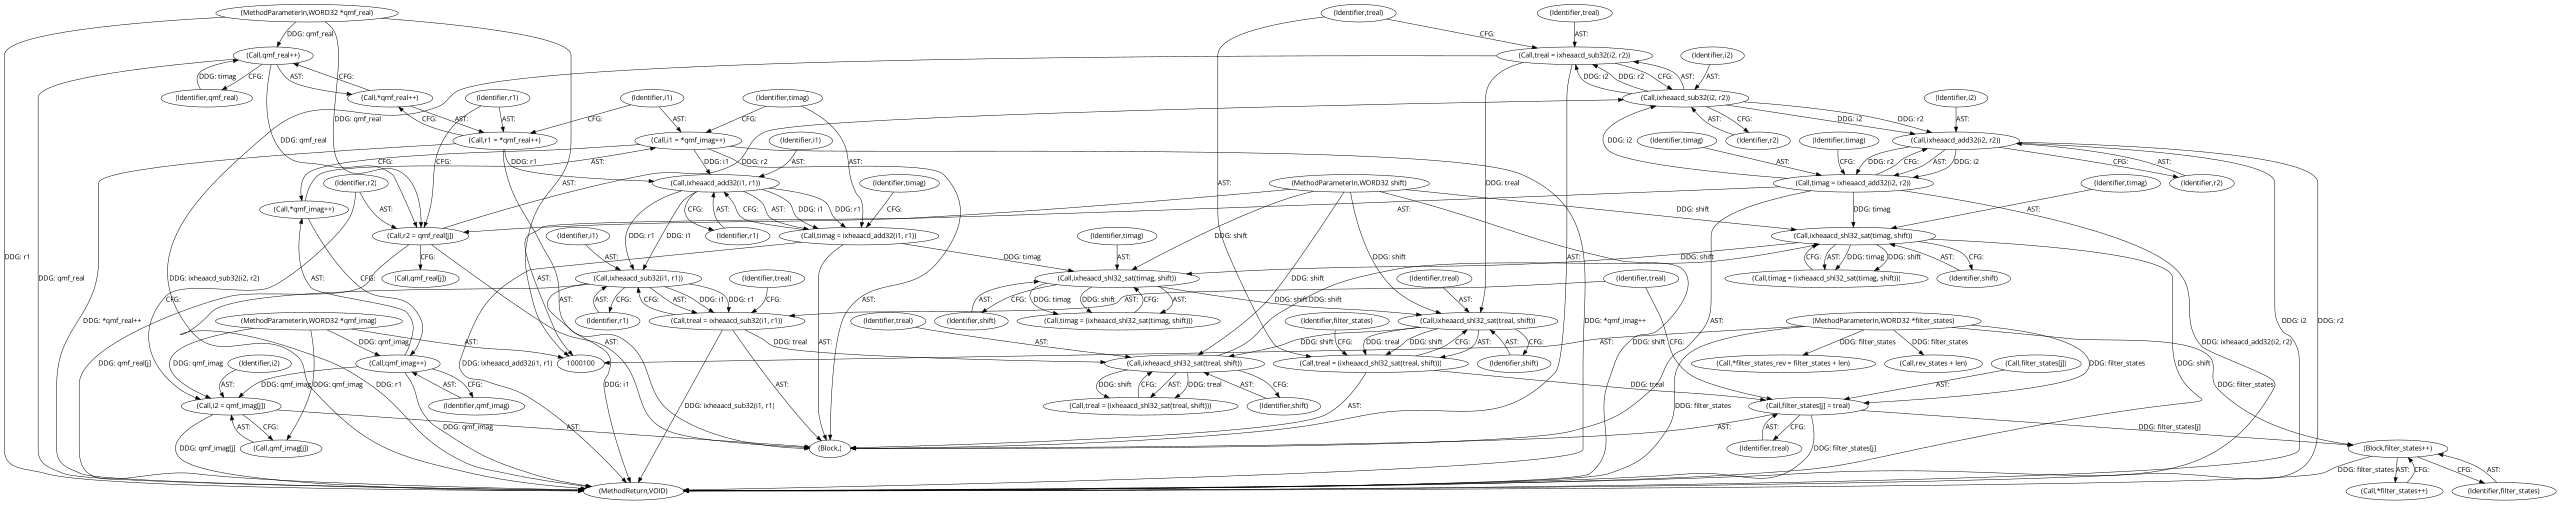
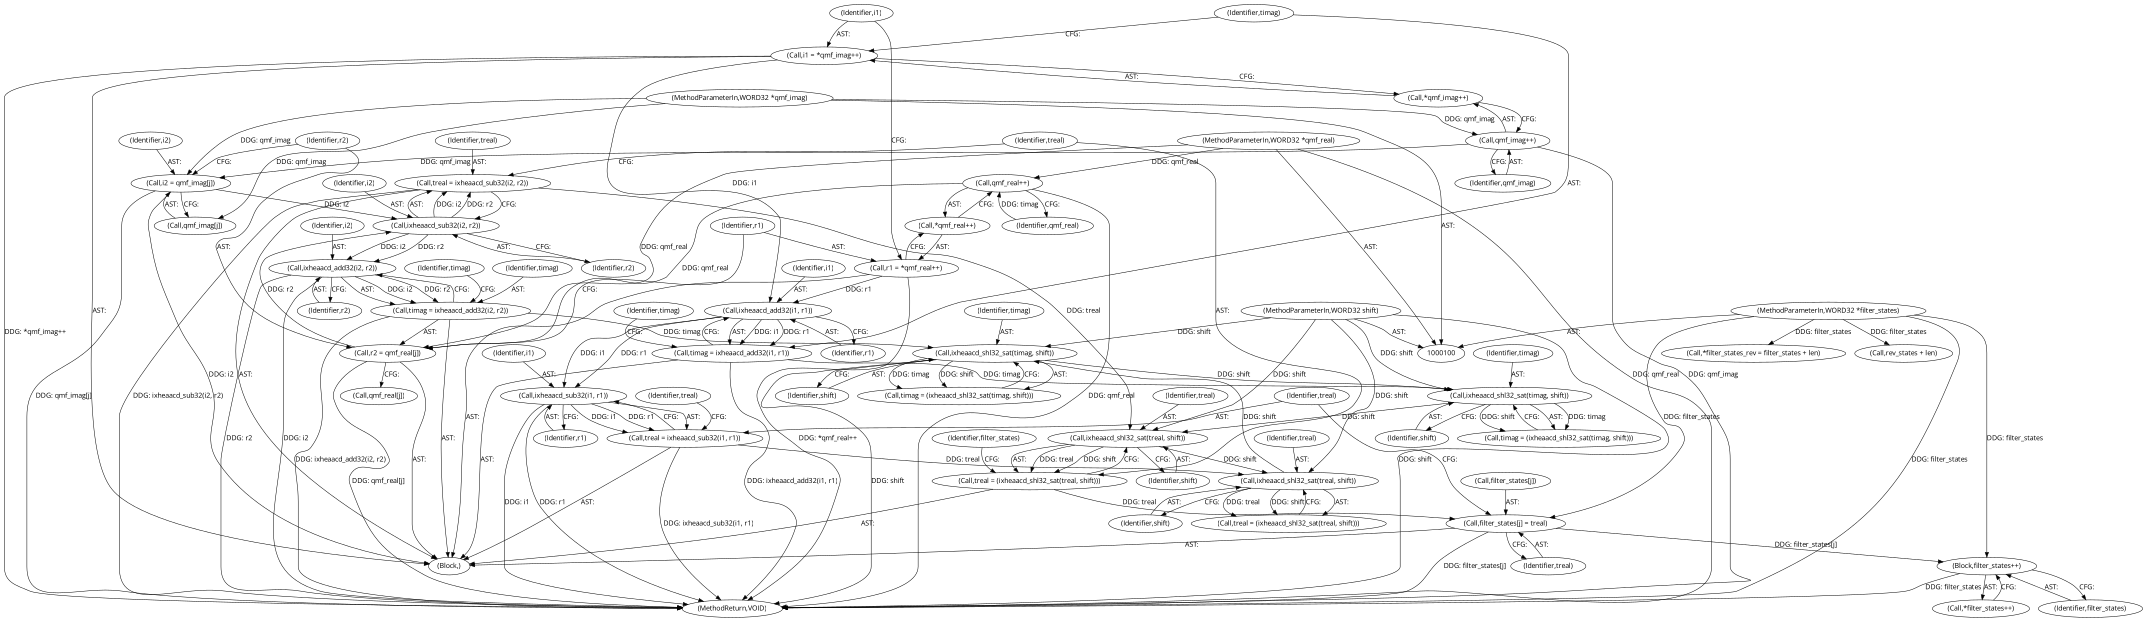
(1661, 165) -> (295, 202)
(18, 257) -> (1656, 375)
(574, 428) -> (221, 375)
